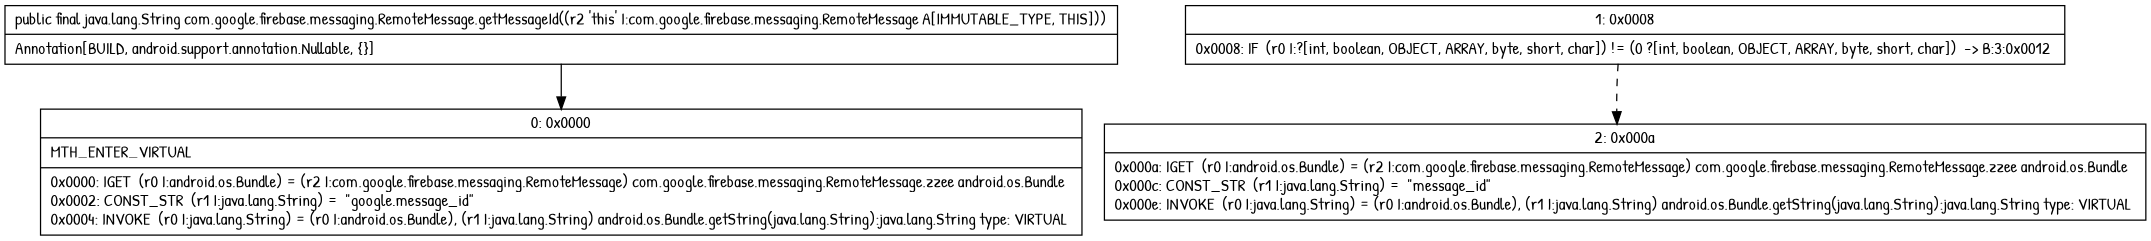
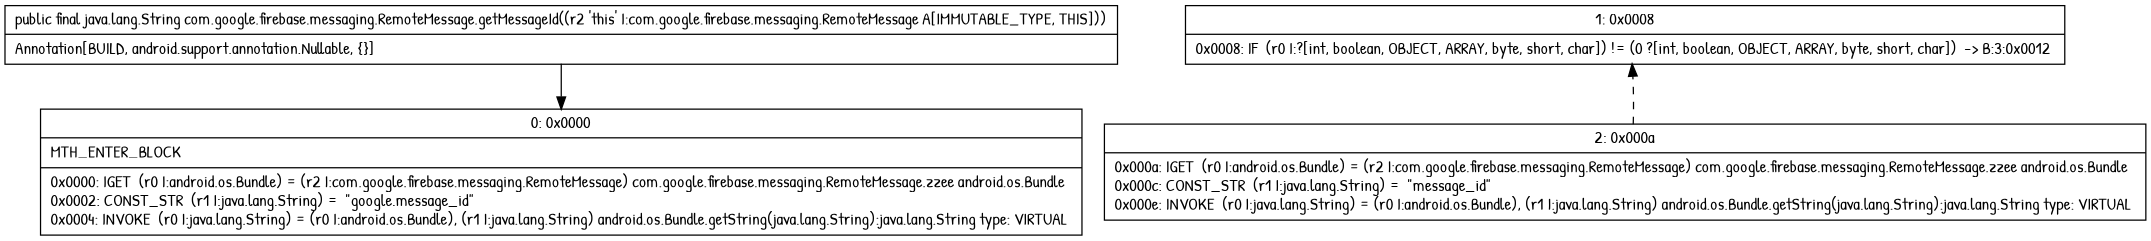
(1617, 88) -> (1634, 100)
(122, 152) -> (117, 152)
